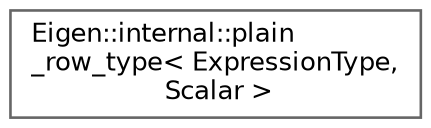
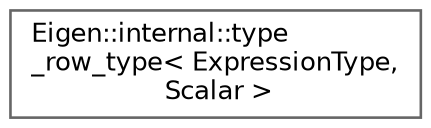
(216, 64) -> (216, 64)
